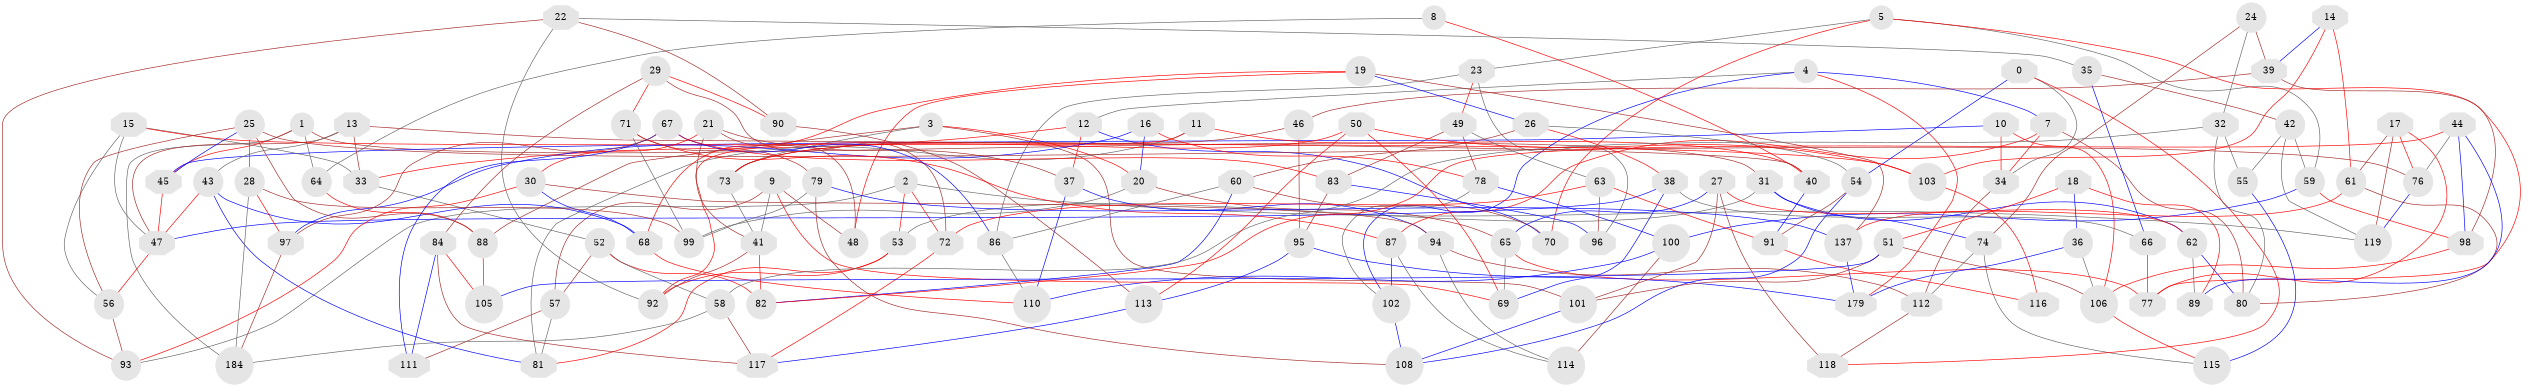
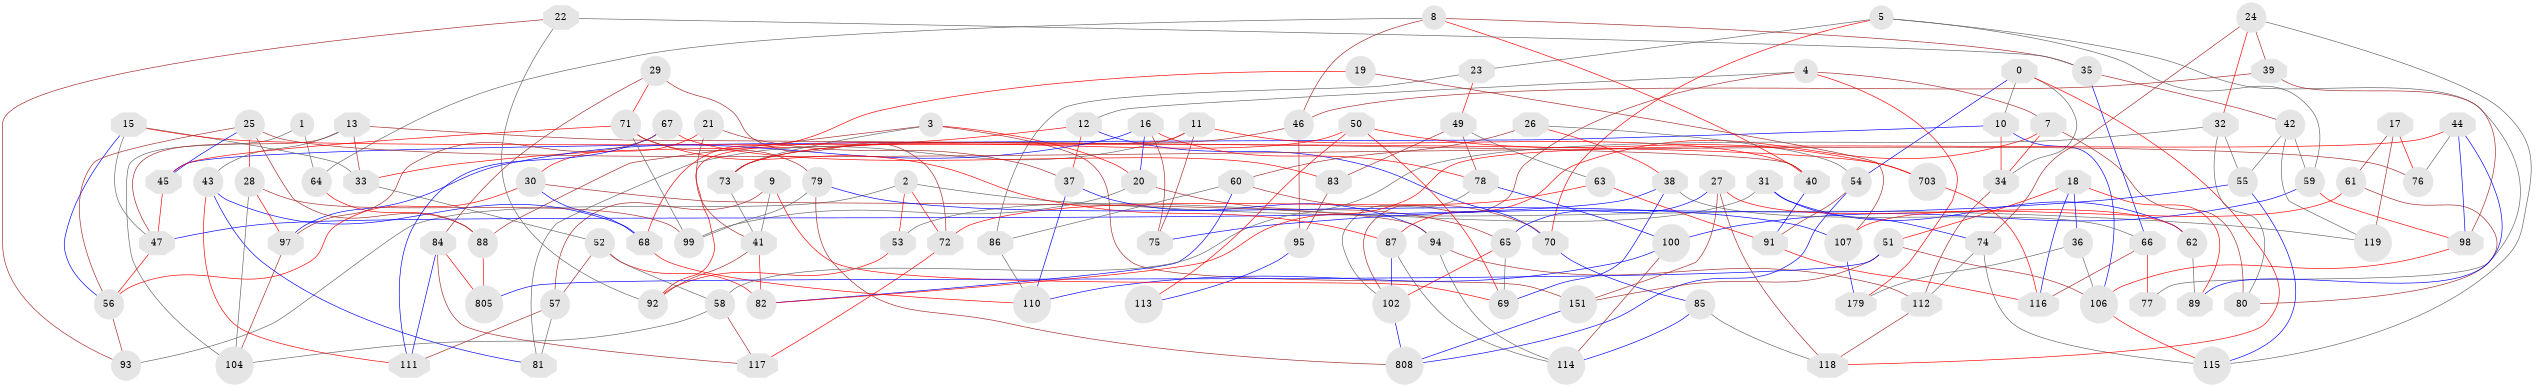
(2330, 18) -> none
none -> (1745, 31)
none -> (1350, 49)
(2236, 70) -> (2236, 70)
(1924, 84) -> (1924, 84)
none -> (2010, 98)
(1451, 100) -> none
(778, 125) -> none
(2504, 139) -> (2504, 139)
(849, 145) -> none
(1034, 147) -> none
(232, 149) -> (402, 139)
(1527, 162) -> (1527, 162)
(2106, 179) -> (2106, 179)
(1927, 182) -> (1927, 182)
none -> (2526, 205)
(2397, 211) -> none
(182, 213) -> (233, 323)
(72, 215) -> (72, 215)
none -> (2052, 242)
(853, 243) -> none
none -> (1155, 243)
(1598, 243) -> none
(1843, 243) -> (1843, 243)
(329, 264) -> (322, 248)
(1996, 264) -> (1966, 270)
(2378, 271) -> none
(1456, 273) -> none
none -> (2093, 273)
(2218, 274) -> none
(1795, 276) -> (1452, 272)
(689, 297) -> none
(484, 304) -> (484, 304)
(1578, 304) -> (1578, 304)
none -> (1700, 304)
(952, 340) -> none
(235, 366) -> (235, 366)
(1405, 366) -> (1405, 366)
